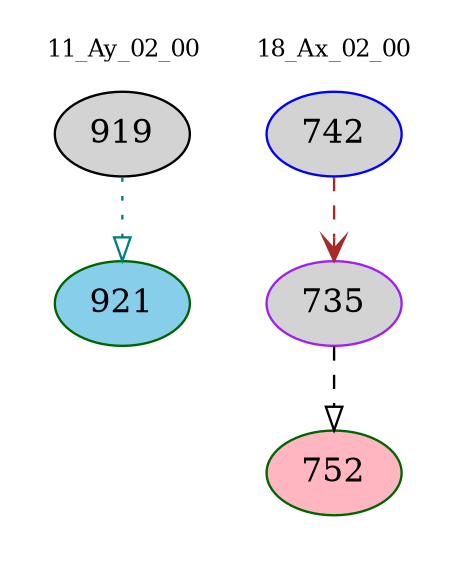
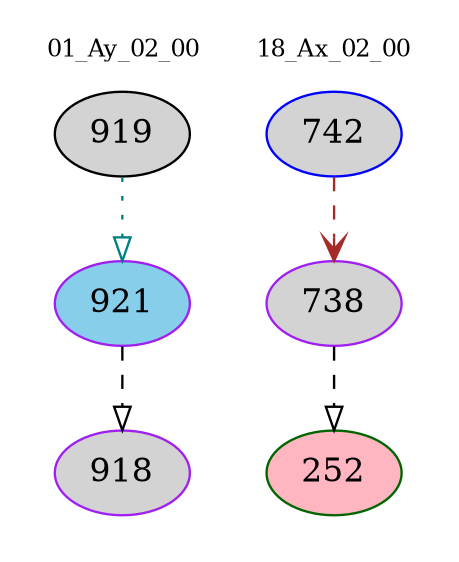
(124, 51) -> (124, 51)
(122, 304) -> (122, 304)
(334, 304) -> (334, 304)
none -> (122, 473)
(334, 473) -> (334, 473)
